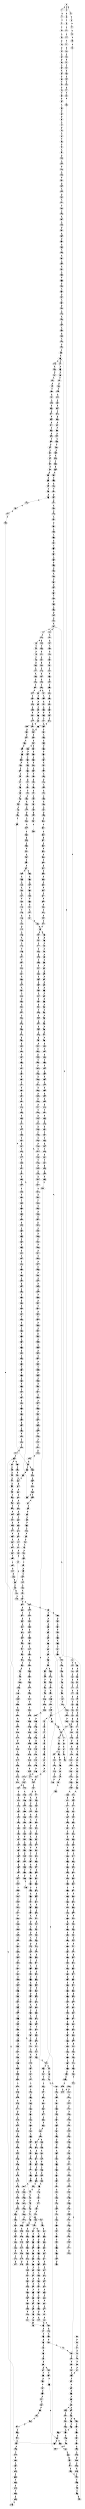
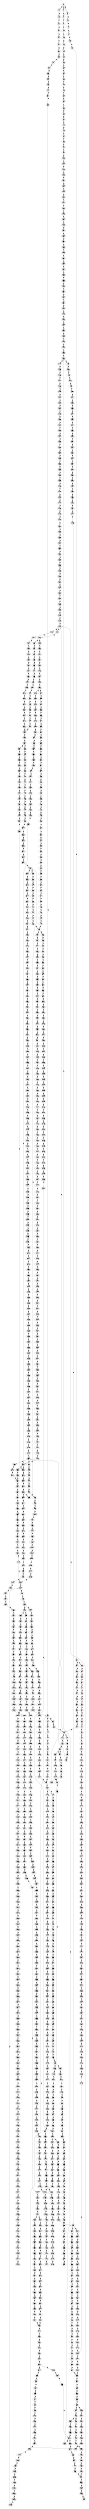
(66, 2089) -> (18, 2095)
none -> (72, 2331)
